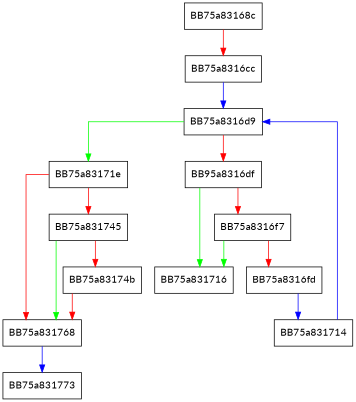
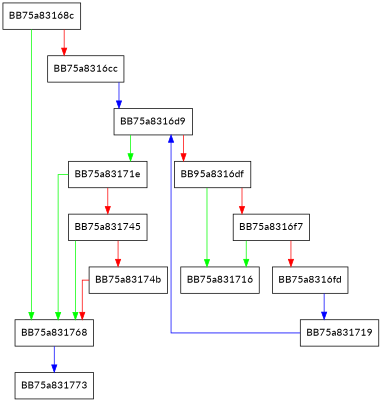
none -> (31, 171)
(26, 232) -> (58, 238)
(314, 333) -> (340, 333)
